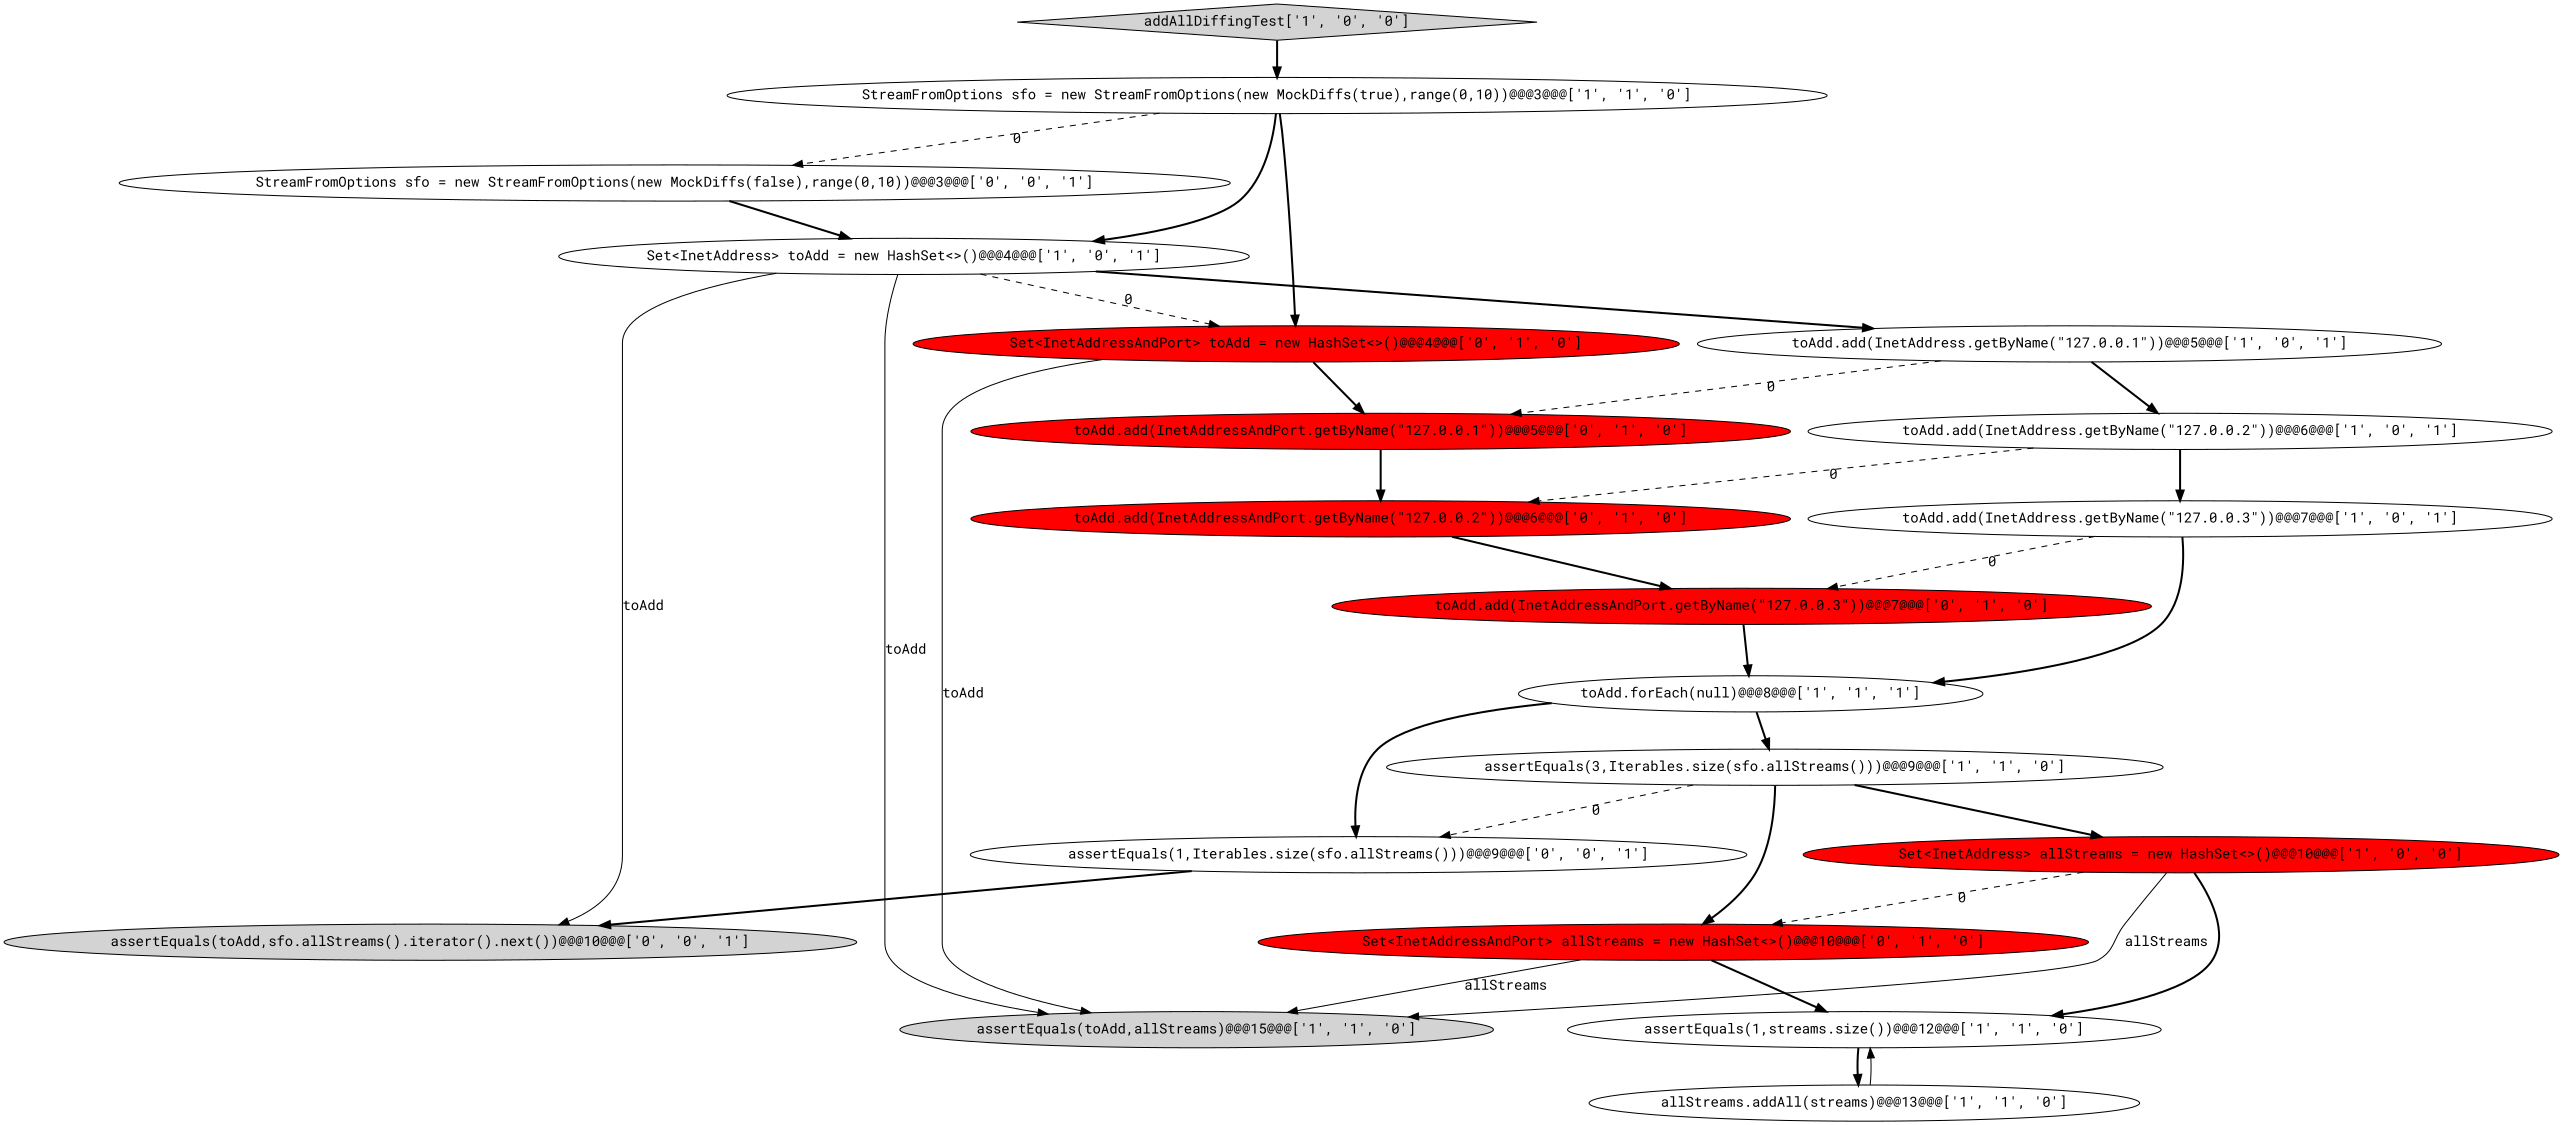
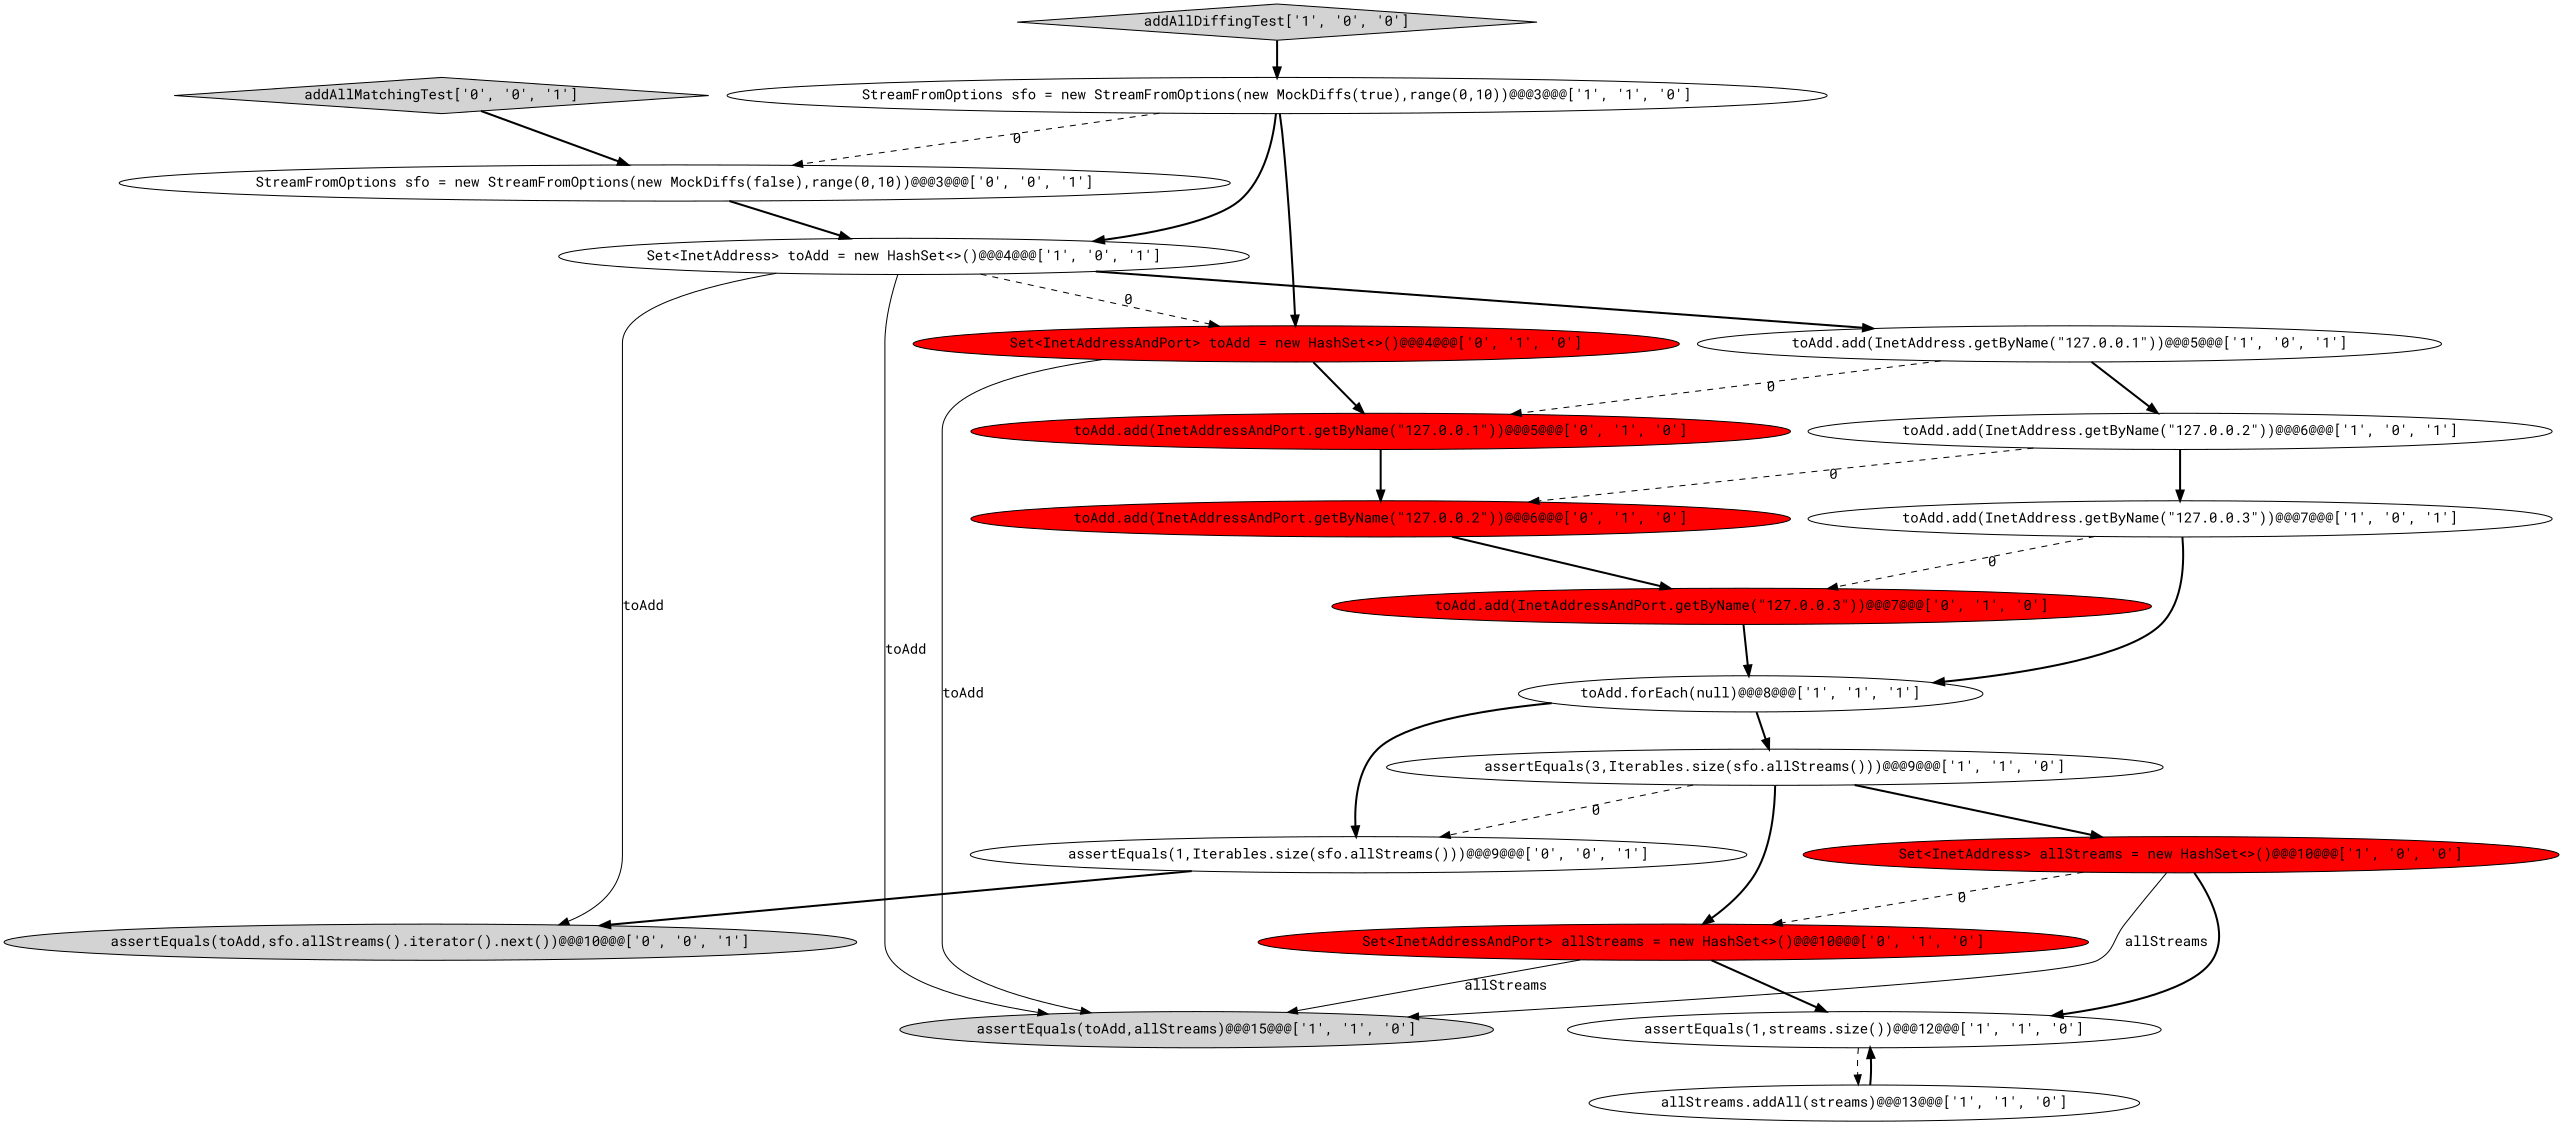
none -> (441, 96)
(1858, 1061) -> (1858, 1061)
(1871, 1072) -> (1871, 1072)
